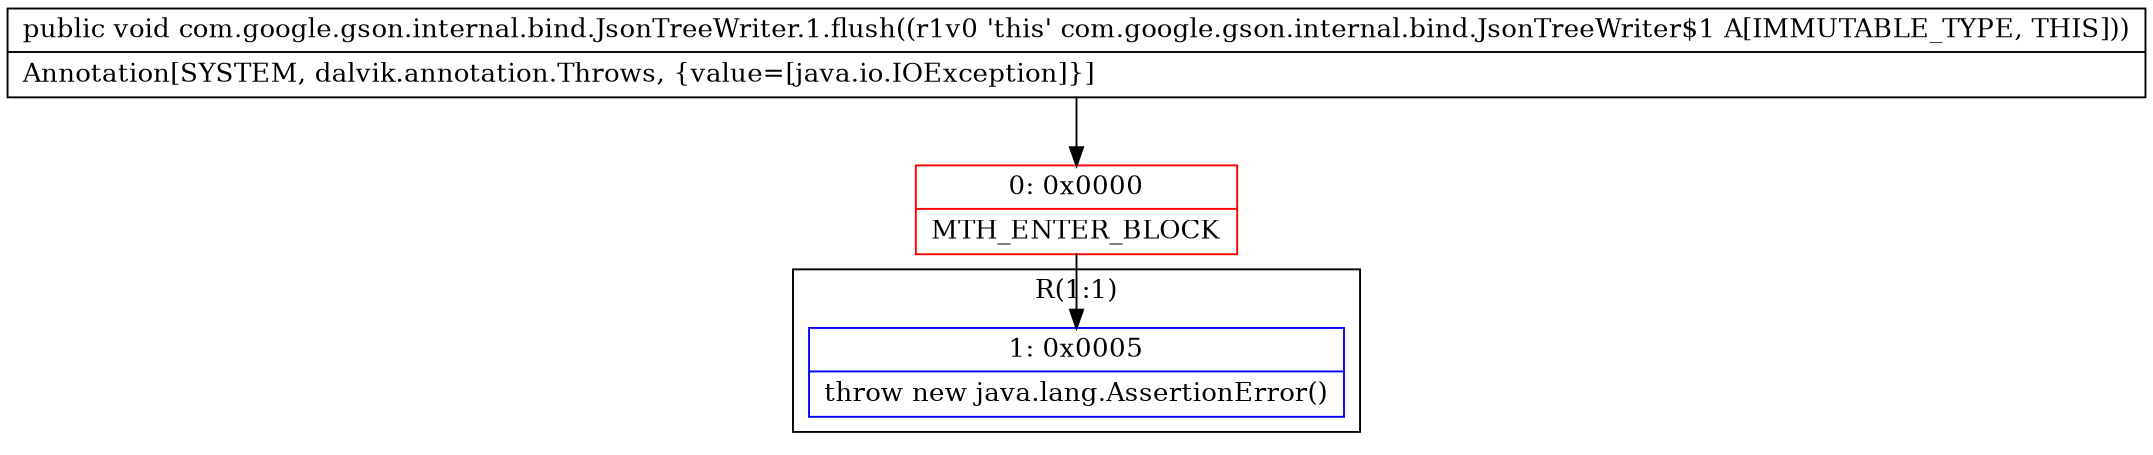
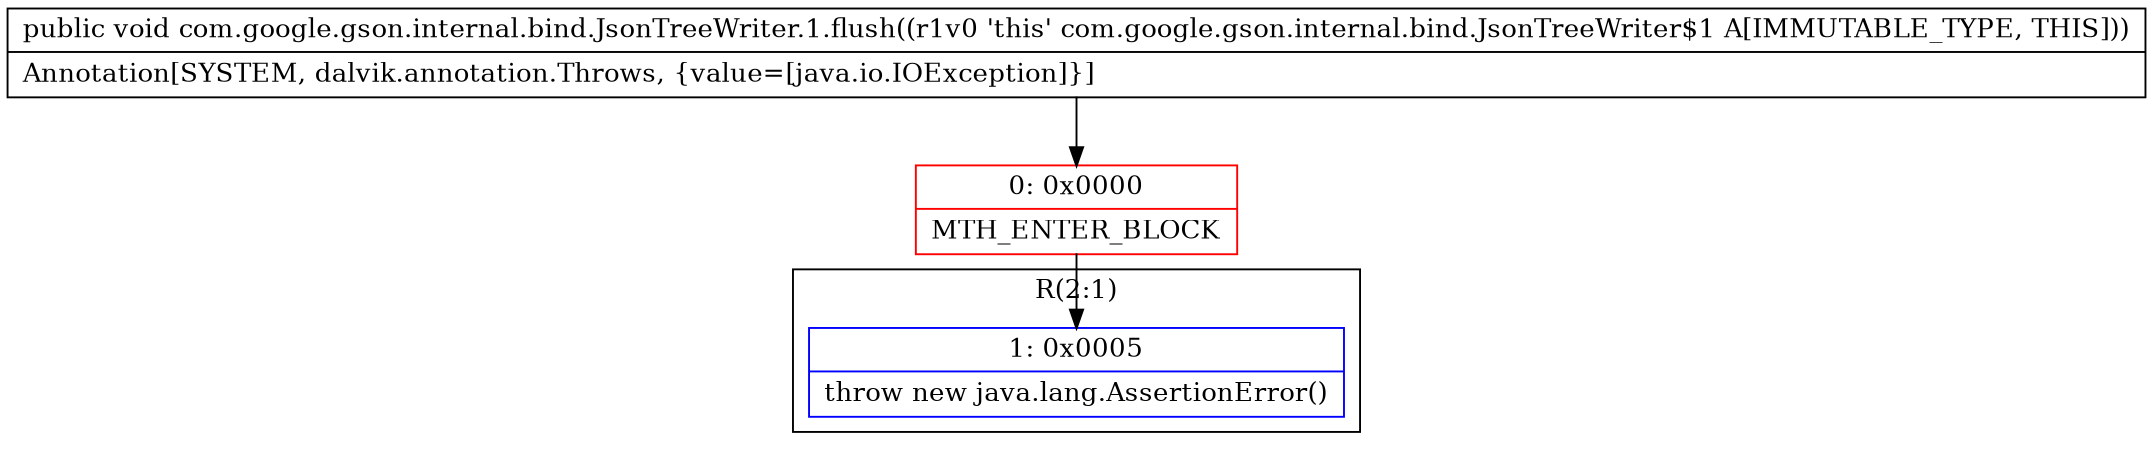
(1077, 291) -> (1077, 291)
